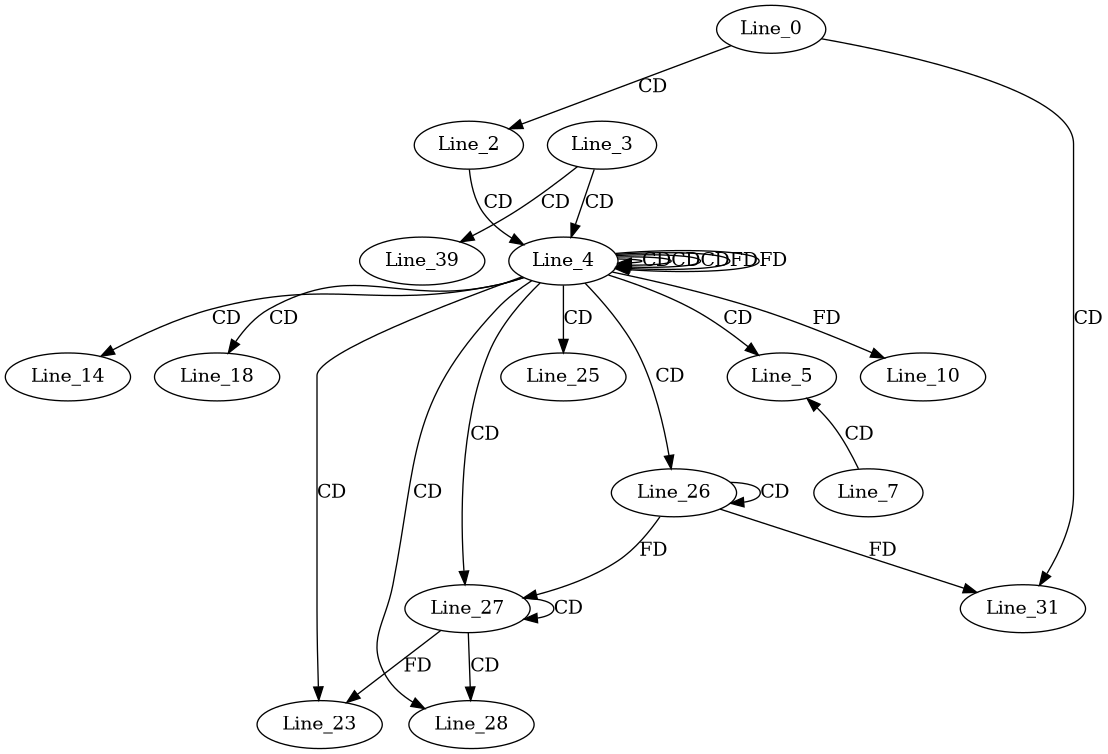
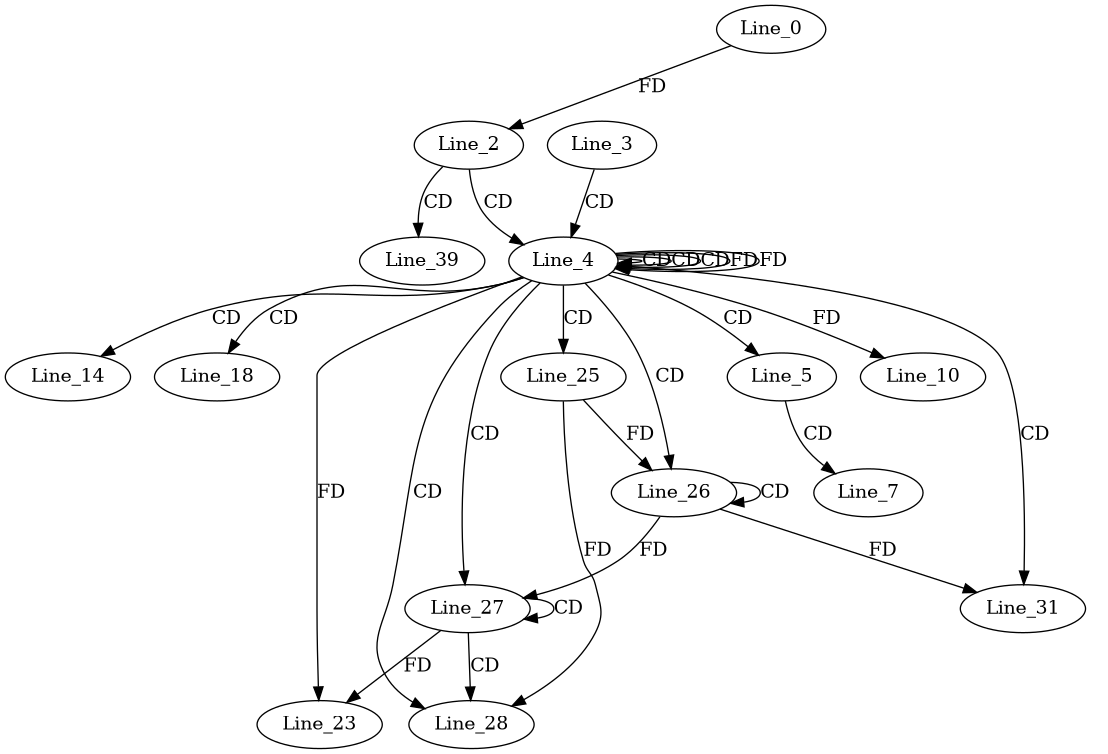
(653, 87) -> (653, 87)
(527, 204) -> (424, 192)
(1074, 220) -> (922, 313)
none -> (612, 431)
(841, 436) -> (798, 437)
(332, 493) -> (332, 493)
none -> (586, 567)
